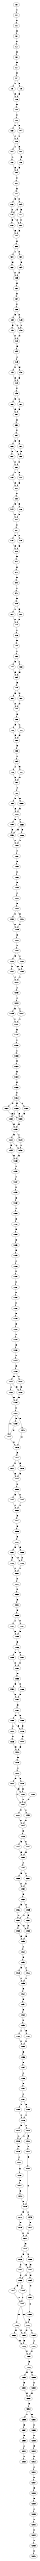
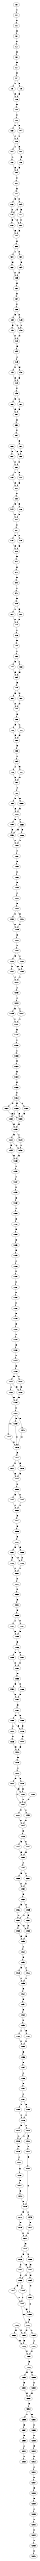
(14, 440) -> none
(12, 1430) -> (16, 1435)
(18, 2314) -> (25, 2309)
